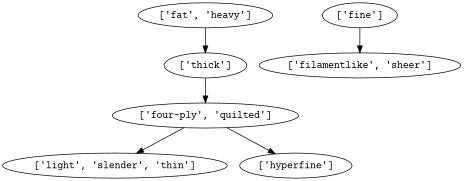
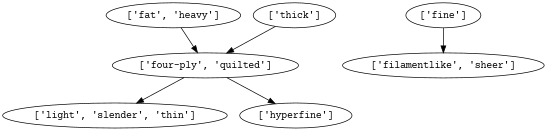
(205, 37) -> (187, 37)
